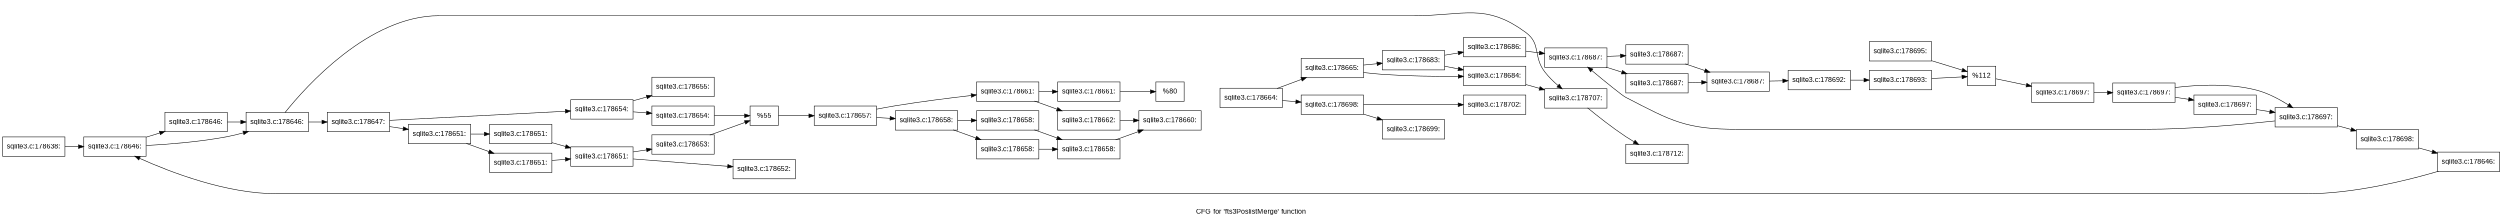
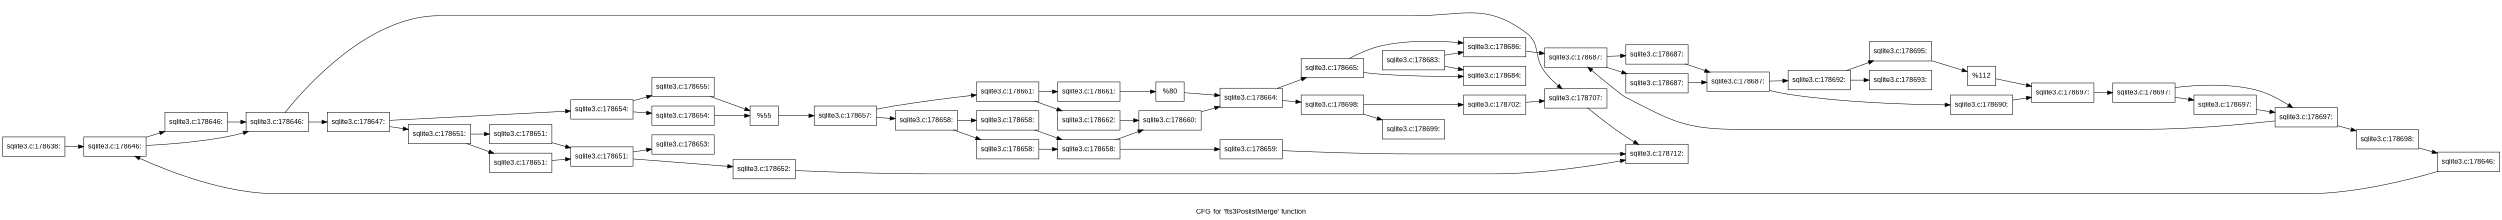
(1370, 64) -> (1402, 42)
none -> (1857, 67)
(1947, 78) -> none
(1533, 86) -> (1533, 102)
none -> (1200, 94)
none -> (1982, 105)
none -> (1208, 110)
(727, 129) -> (727, 103)
none -> (1251, 149)
none -> (1208, 174)
